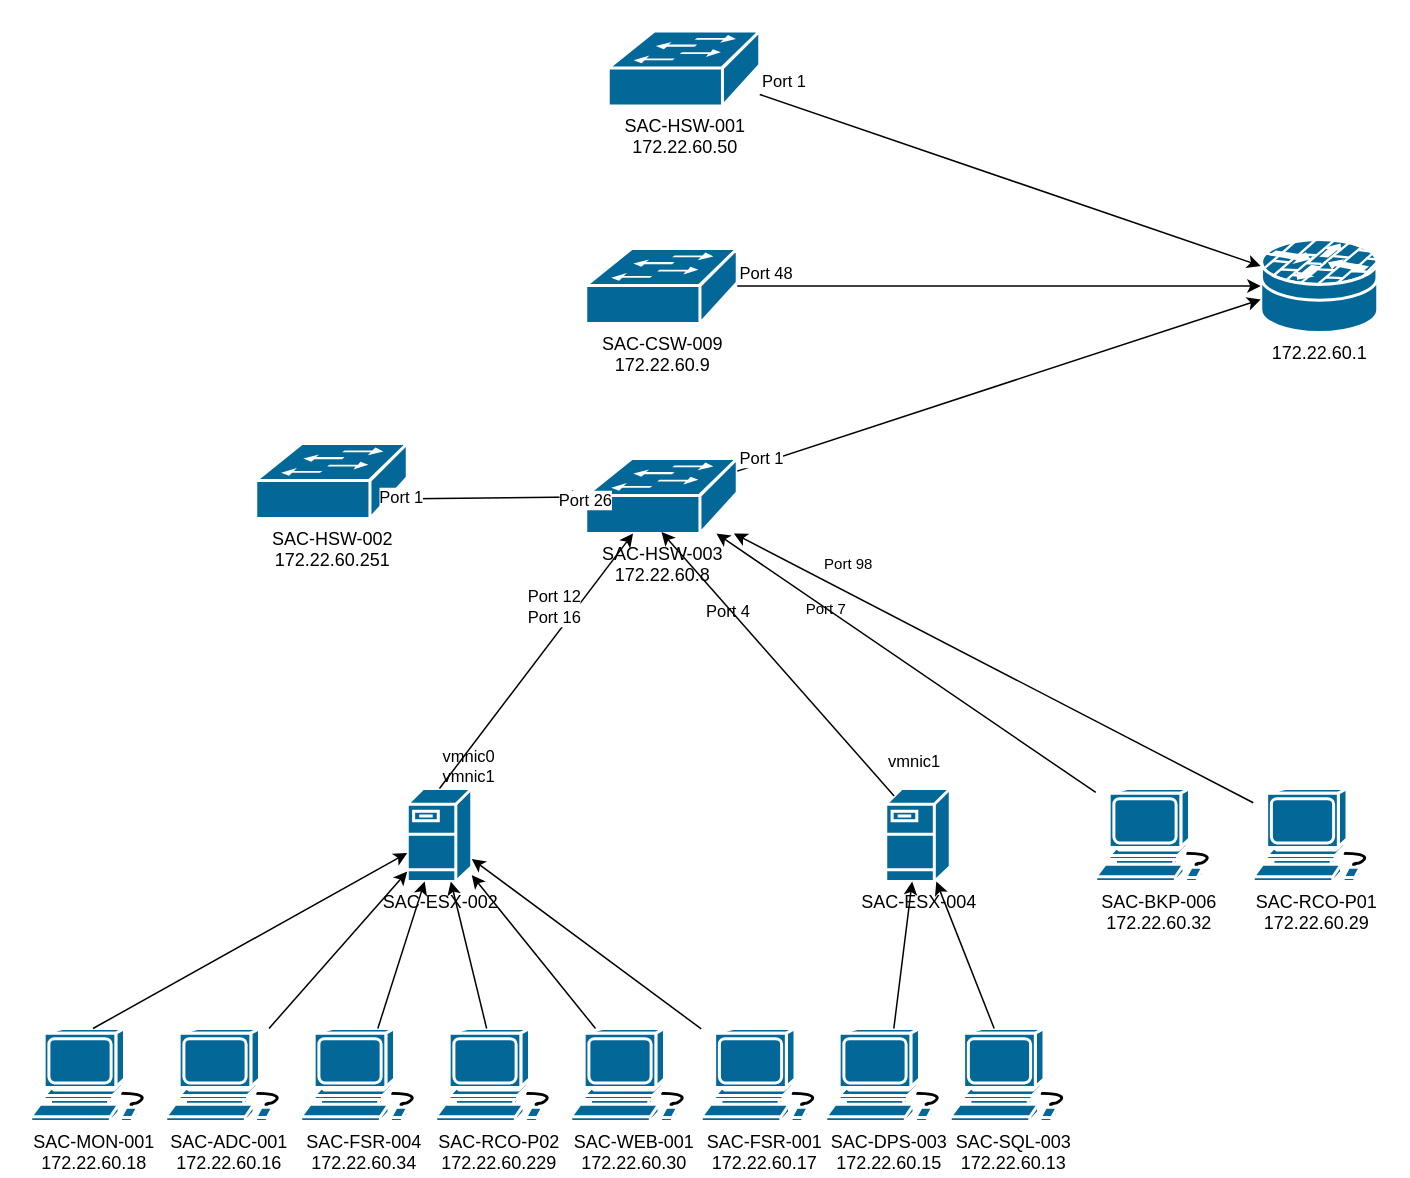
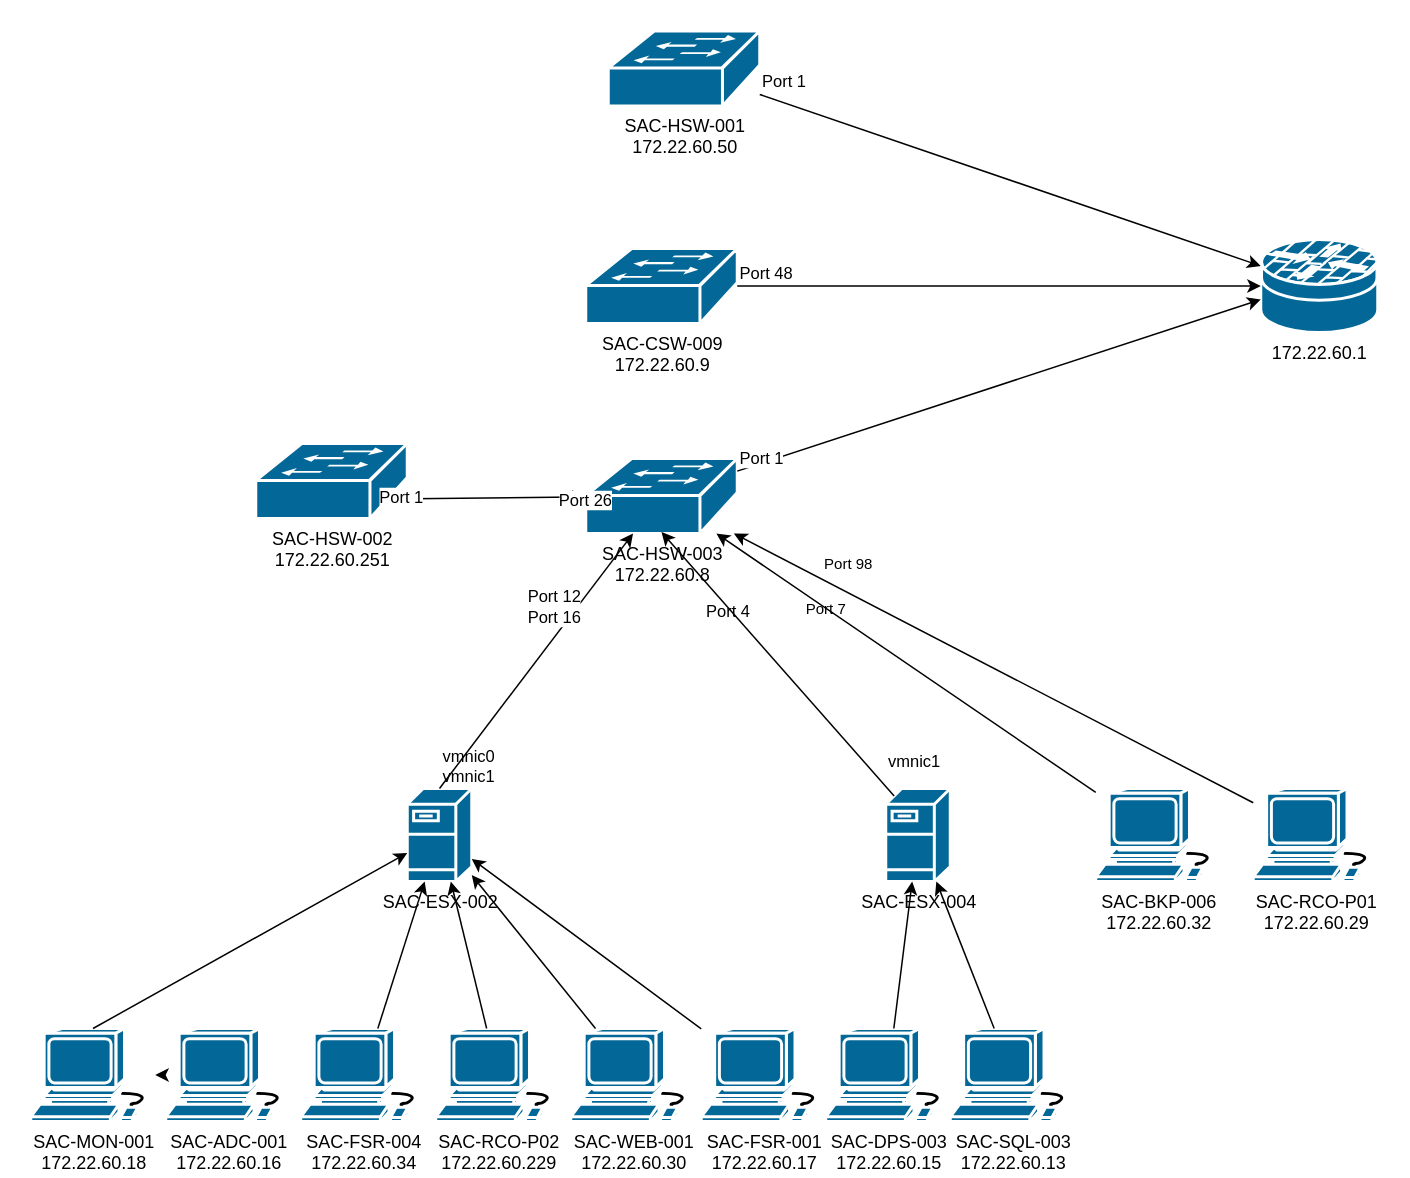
(335, 954) -> (166, 1075)
